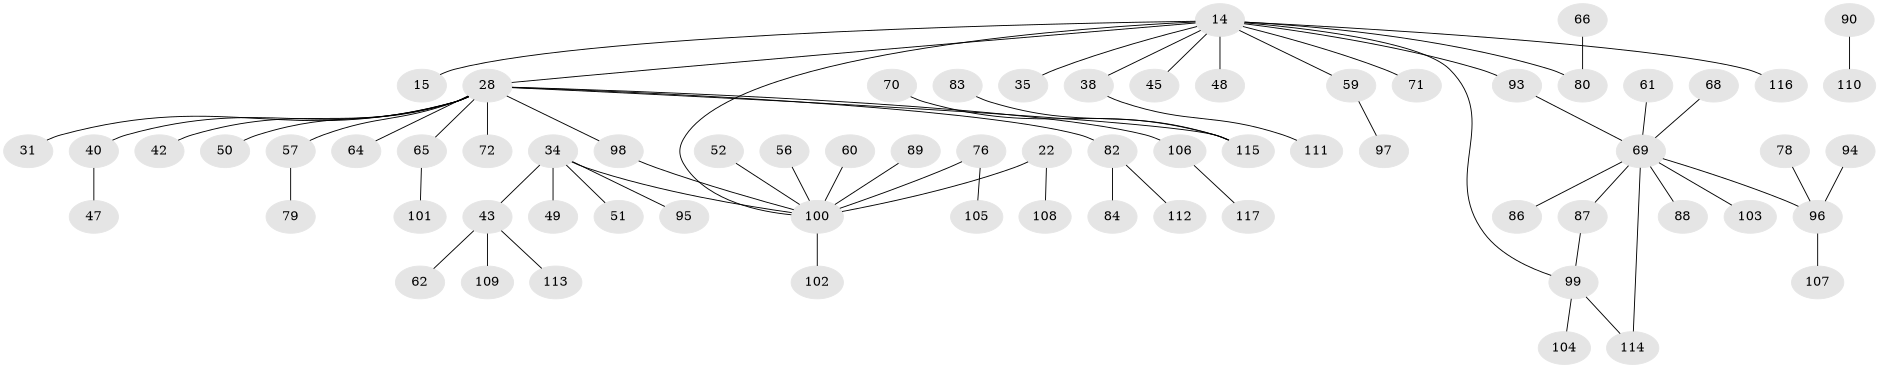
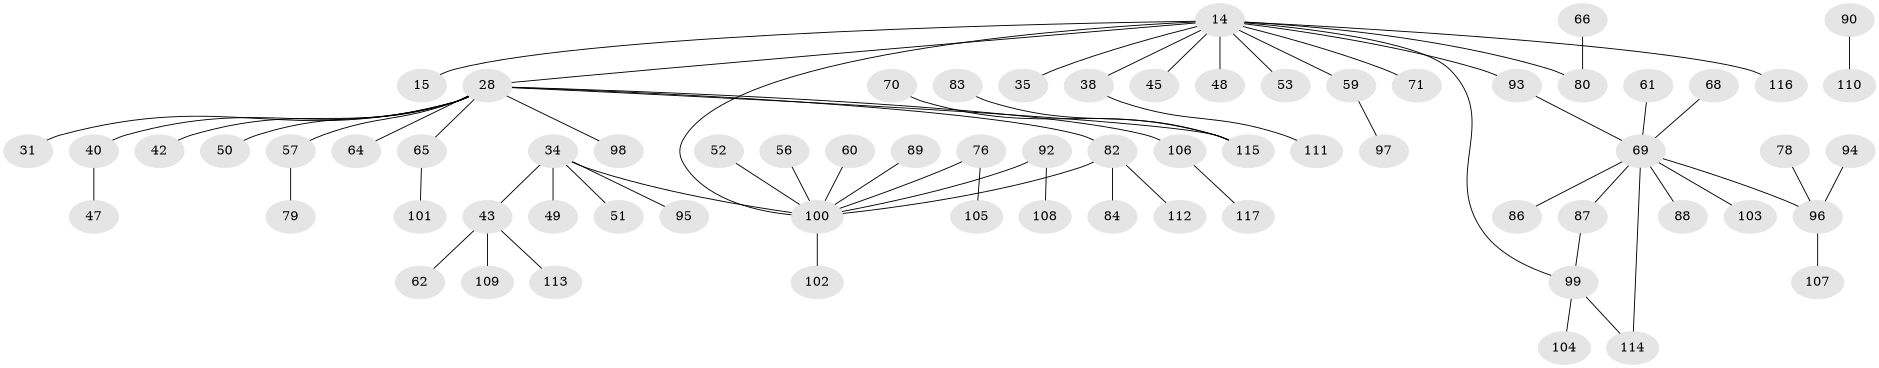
none -> (1286, 86)
(487, 151) -> none
(1047, 151) -> (1047, 151)
(720, 188) -> (970, 195)
